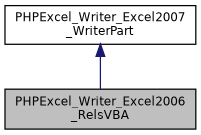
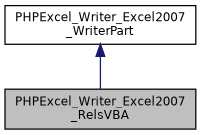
(100, 109) -> (100, 109)
